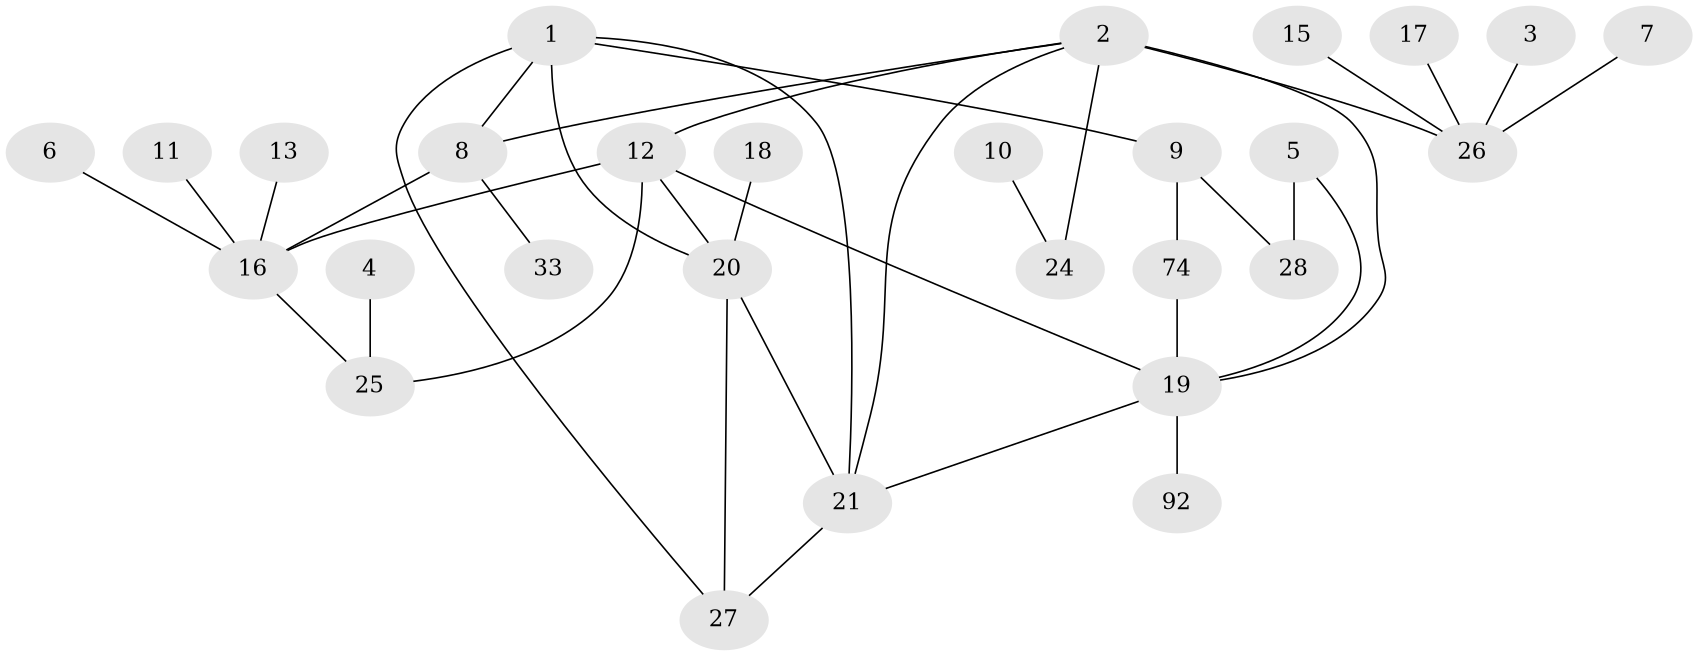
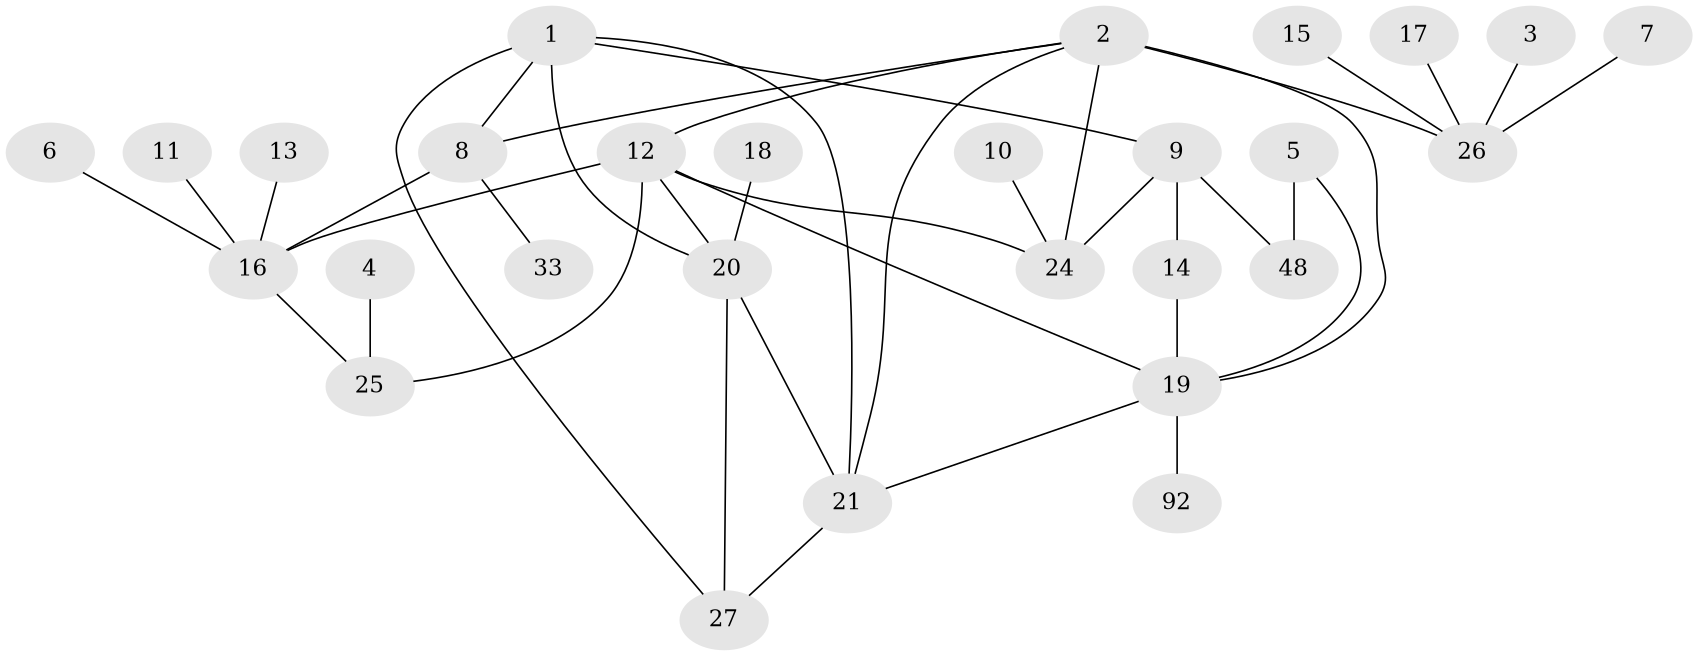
none -> (1119, 211)
none -> (858, 214)
(1177, 270) -> (1177, 270)
(1294, 270) -> (1294, 270)
